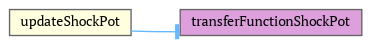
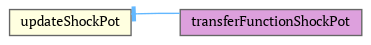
(152, 32) -> (159, 13)
